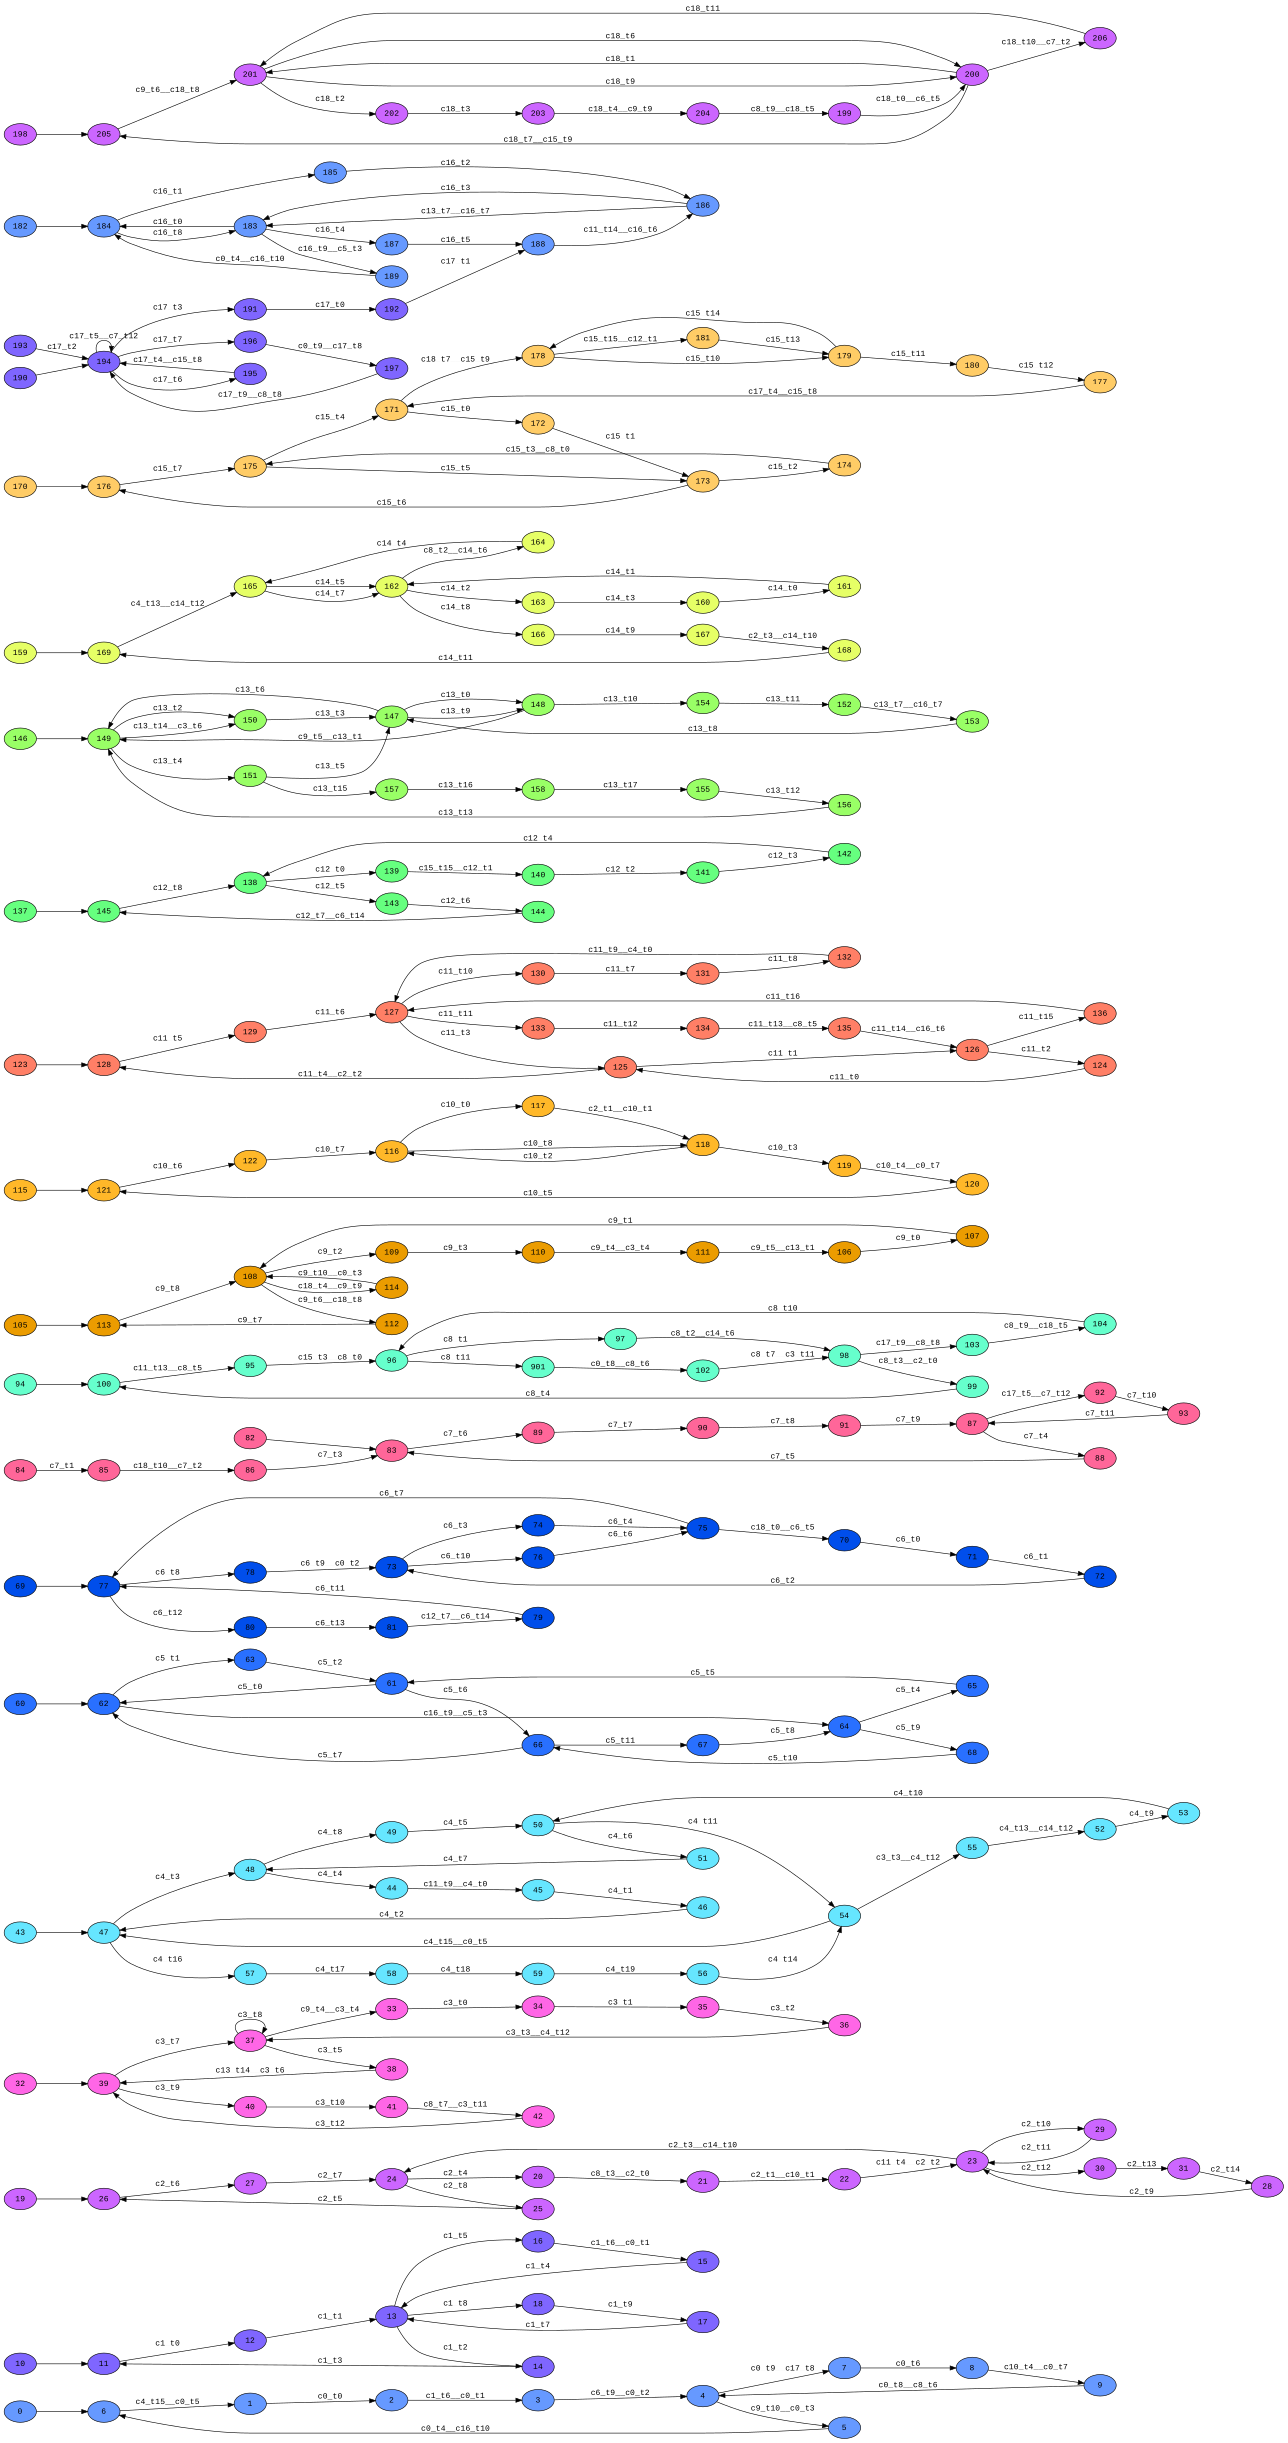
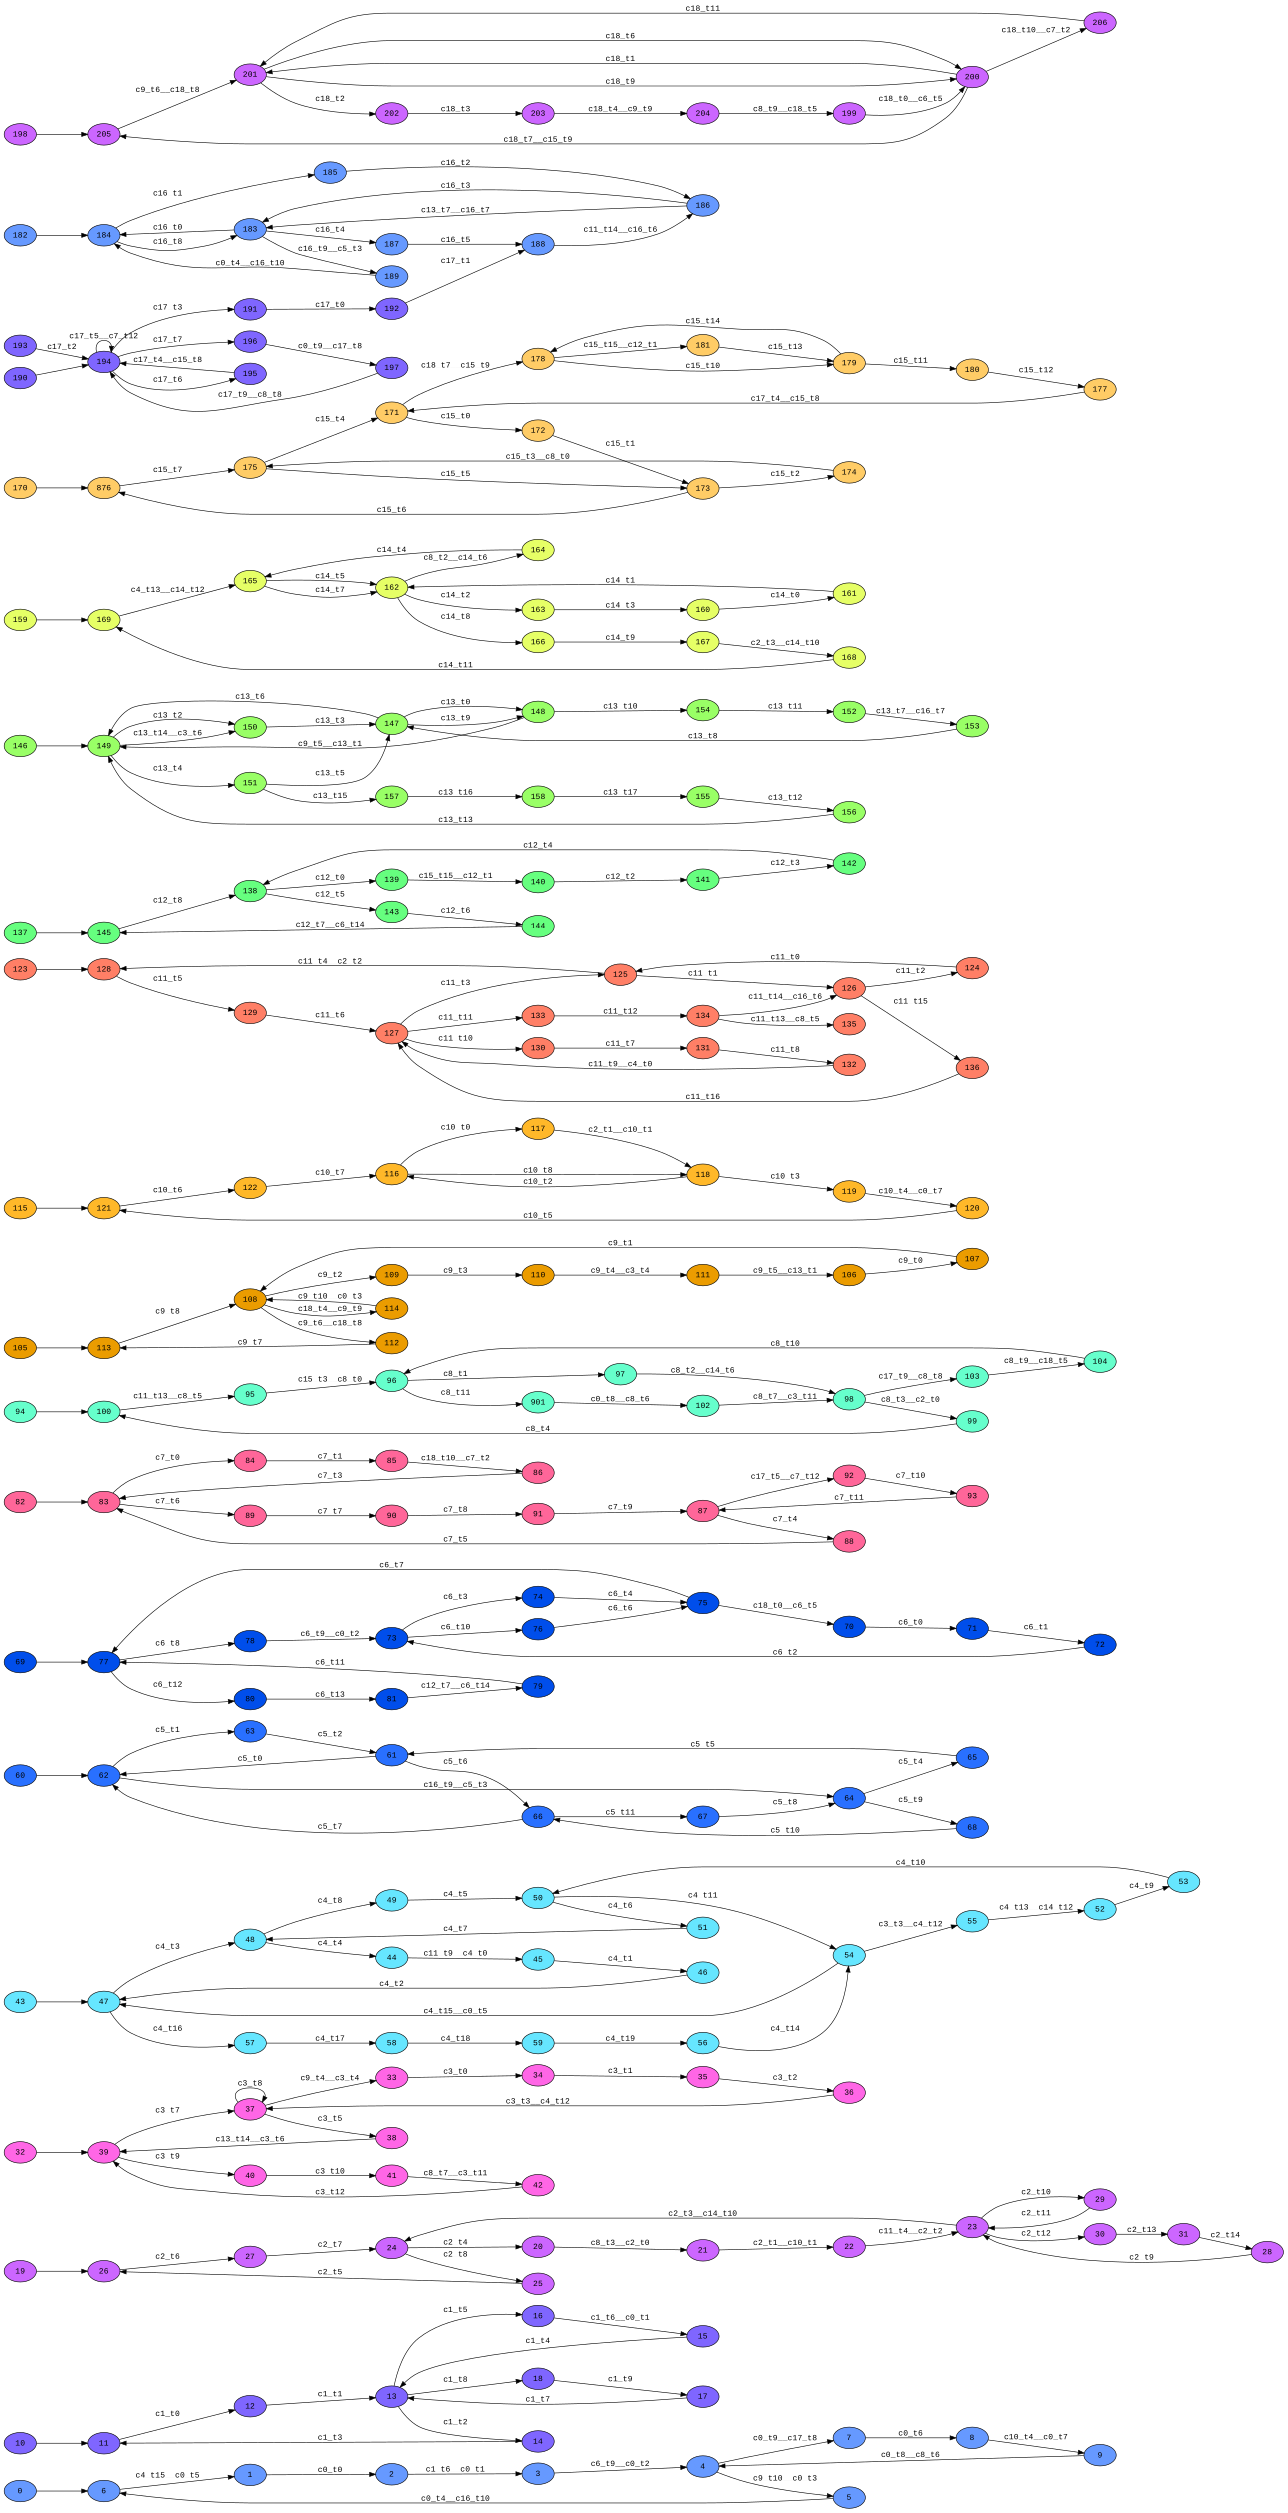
(104, 487) -> (104, 488)
(905, 1039) -> (776, 1011)
none -> (168, 1468)
